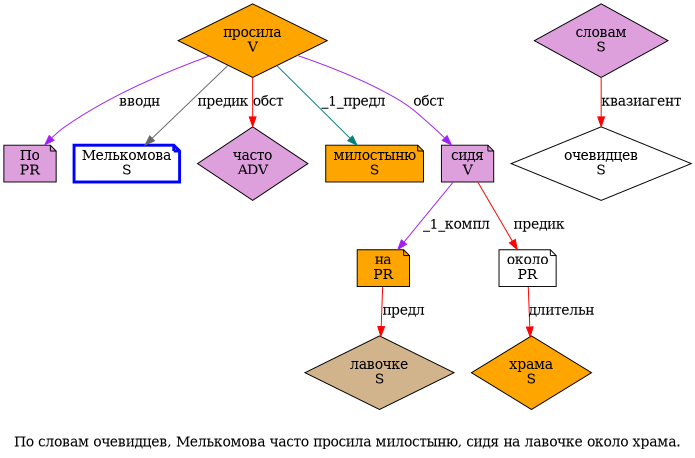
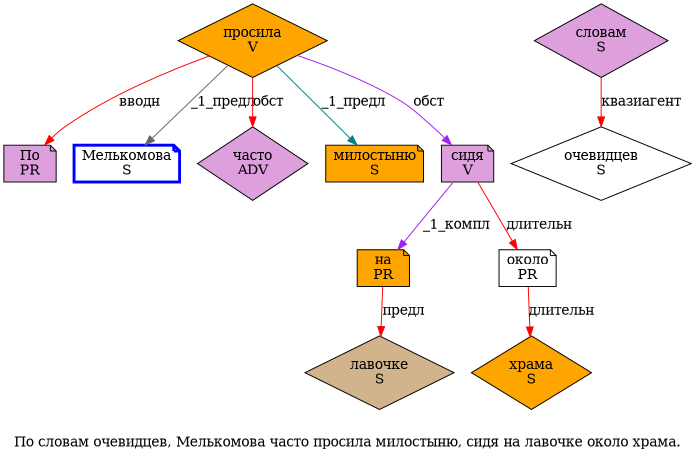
(127, 91) -> (127, 91)
(223, 102) -> (223, 102)
(539, 225) -> (539, 225)
